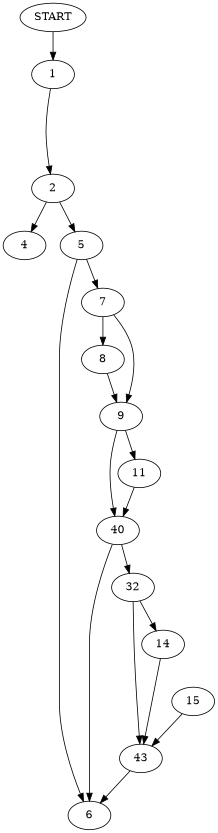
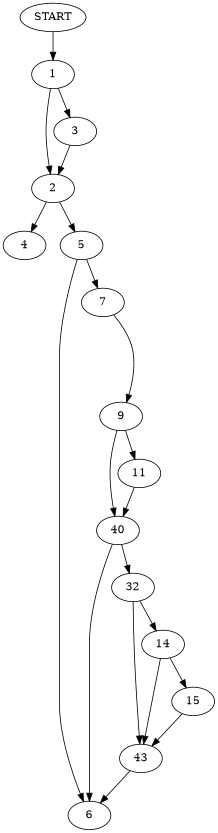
none -> (75, 131)
(103, 359) -> none
none -> (176, 669)
